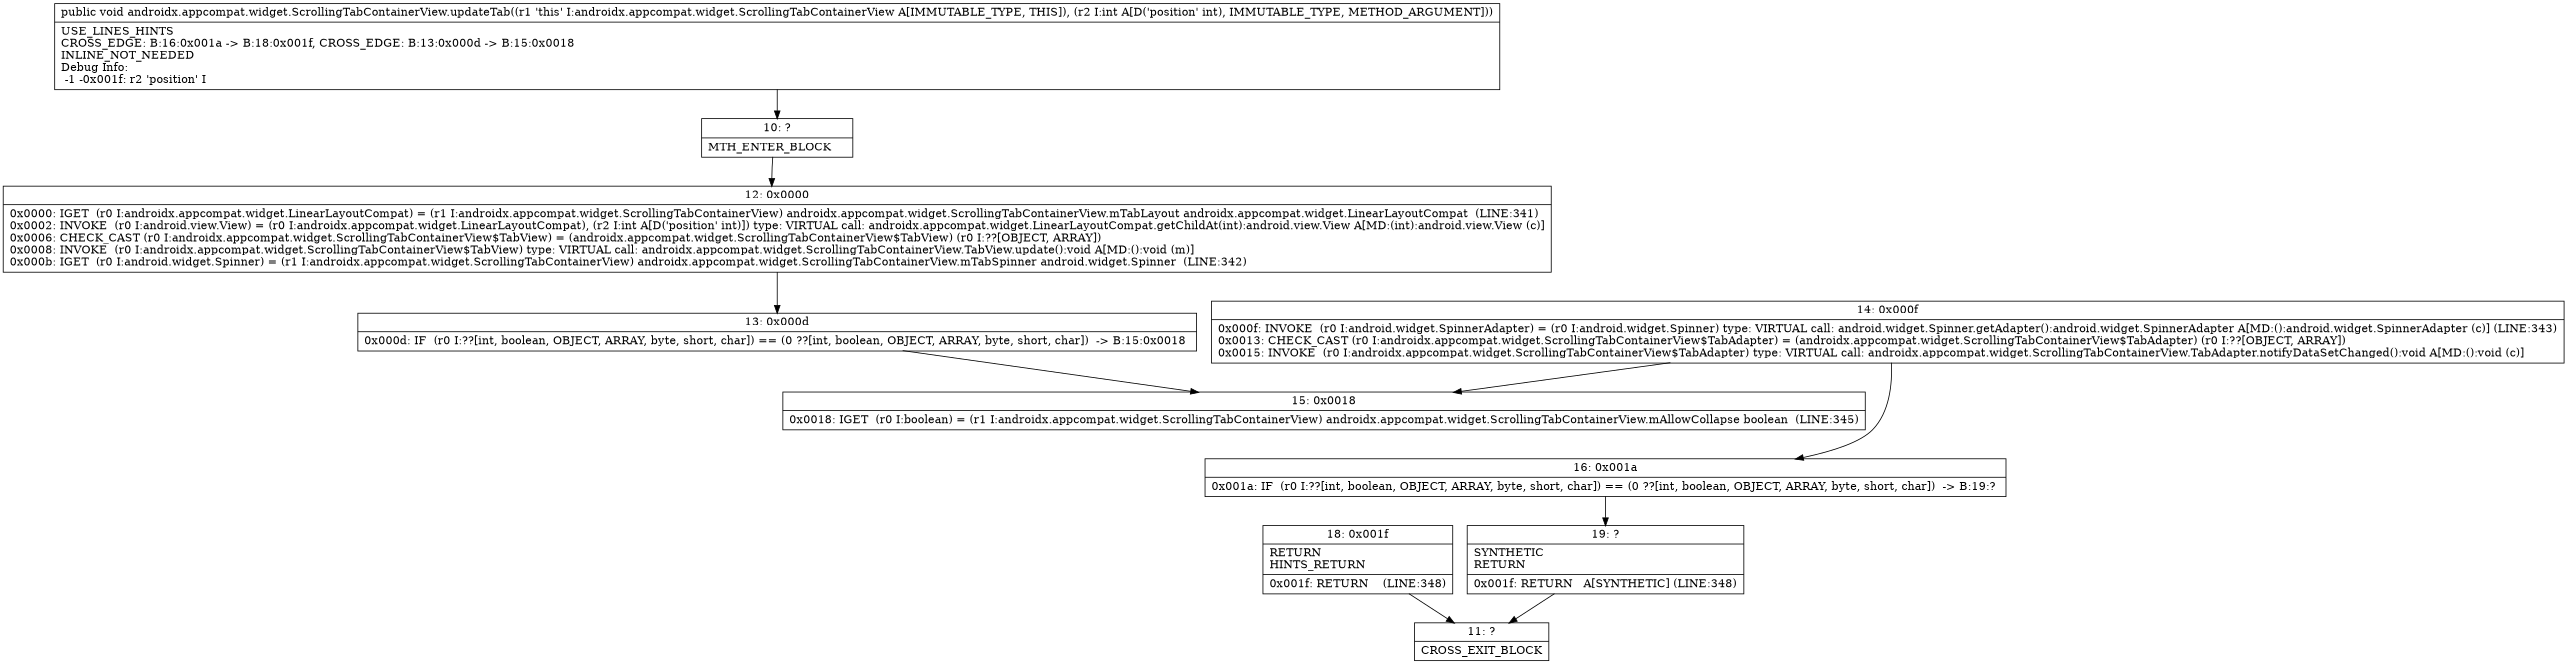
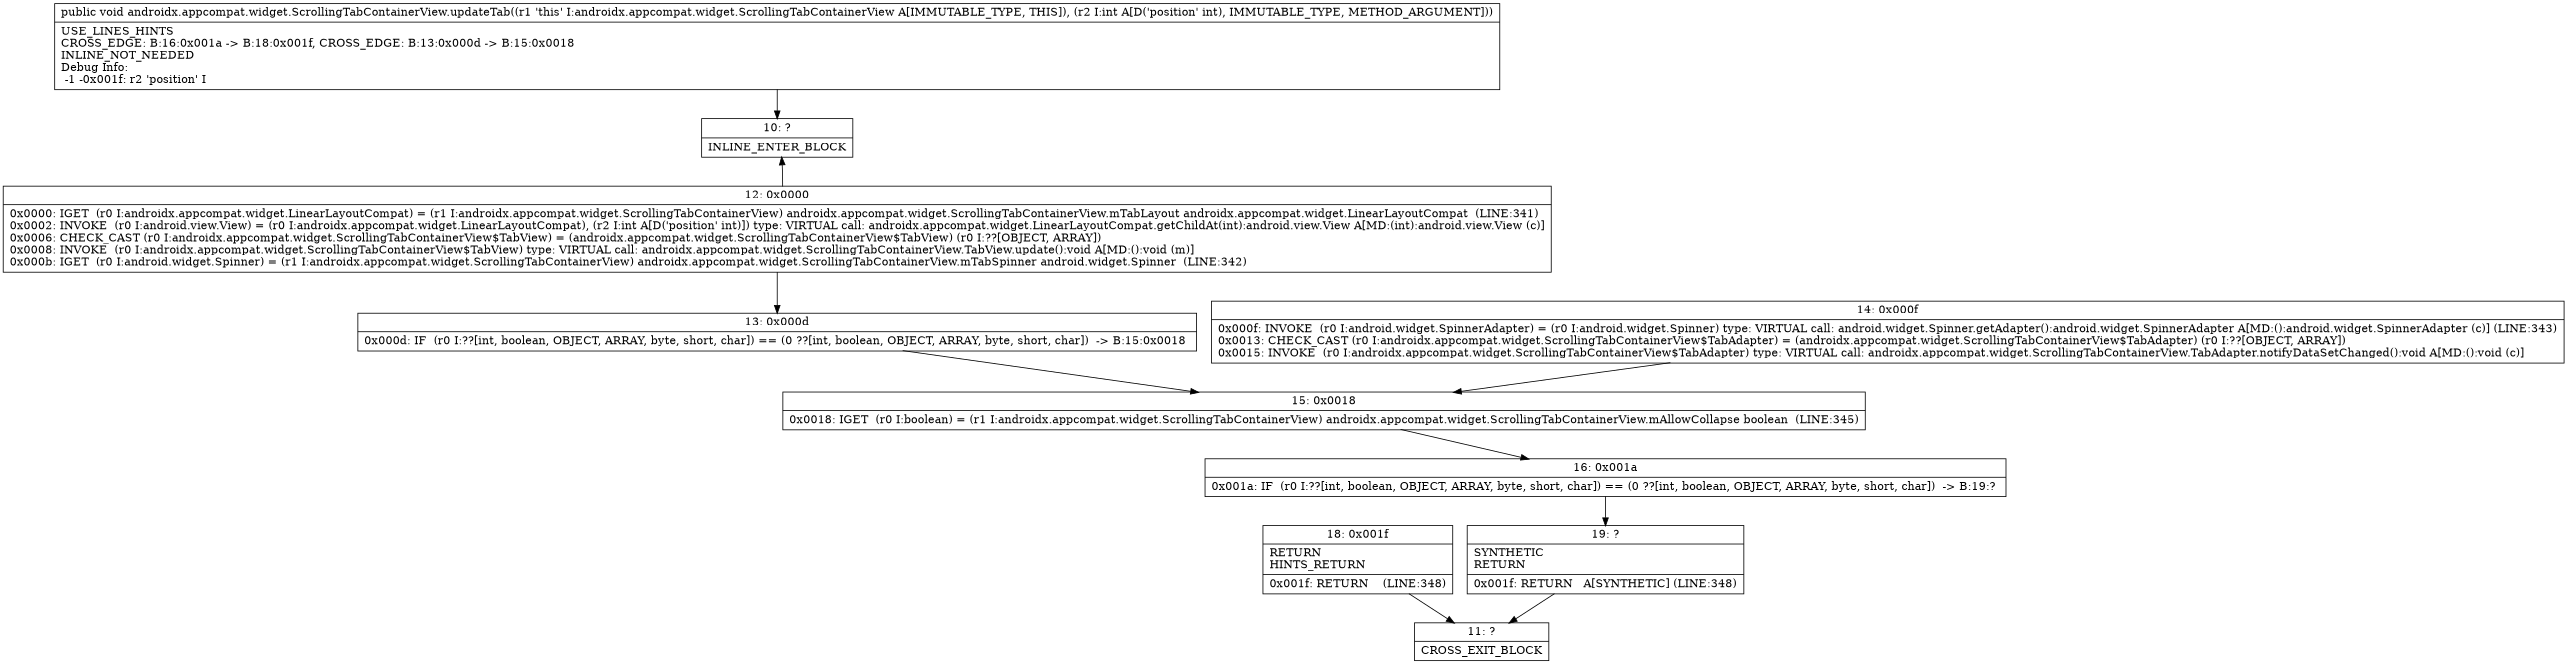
(770, 147) -> (777, 147)
(772, 168) -> (783, 176)
(1871, 431) -> (1461, 443)
